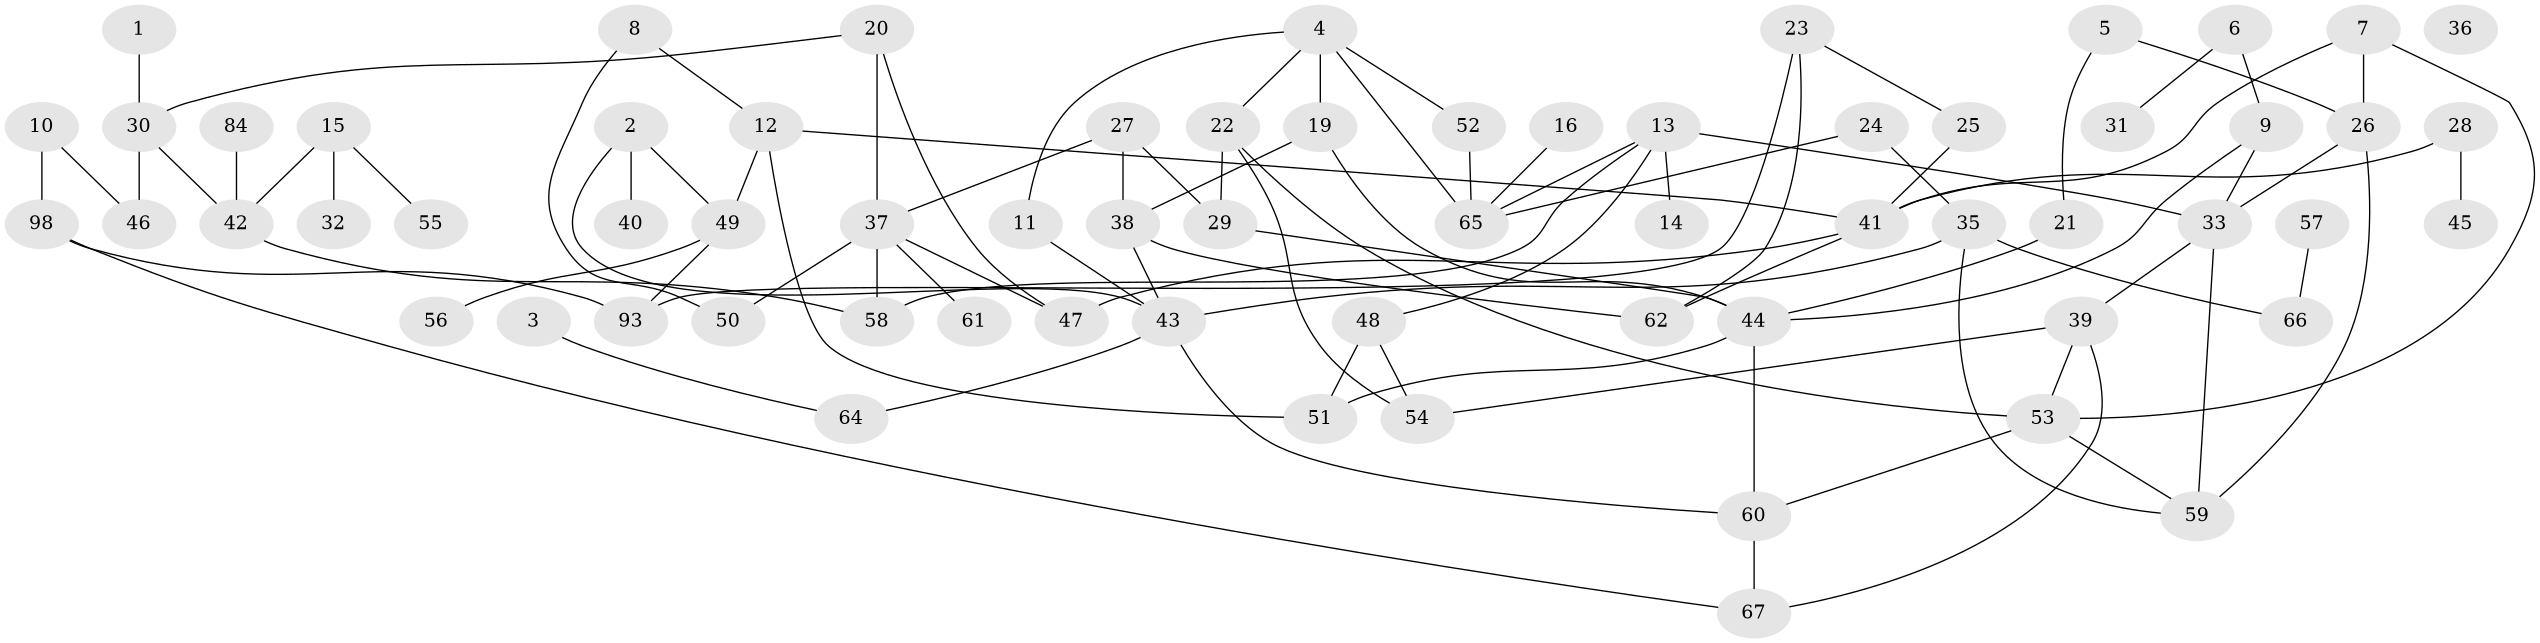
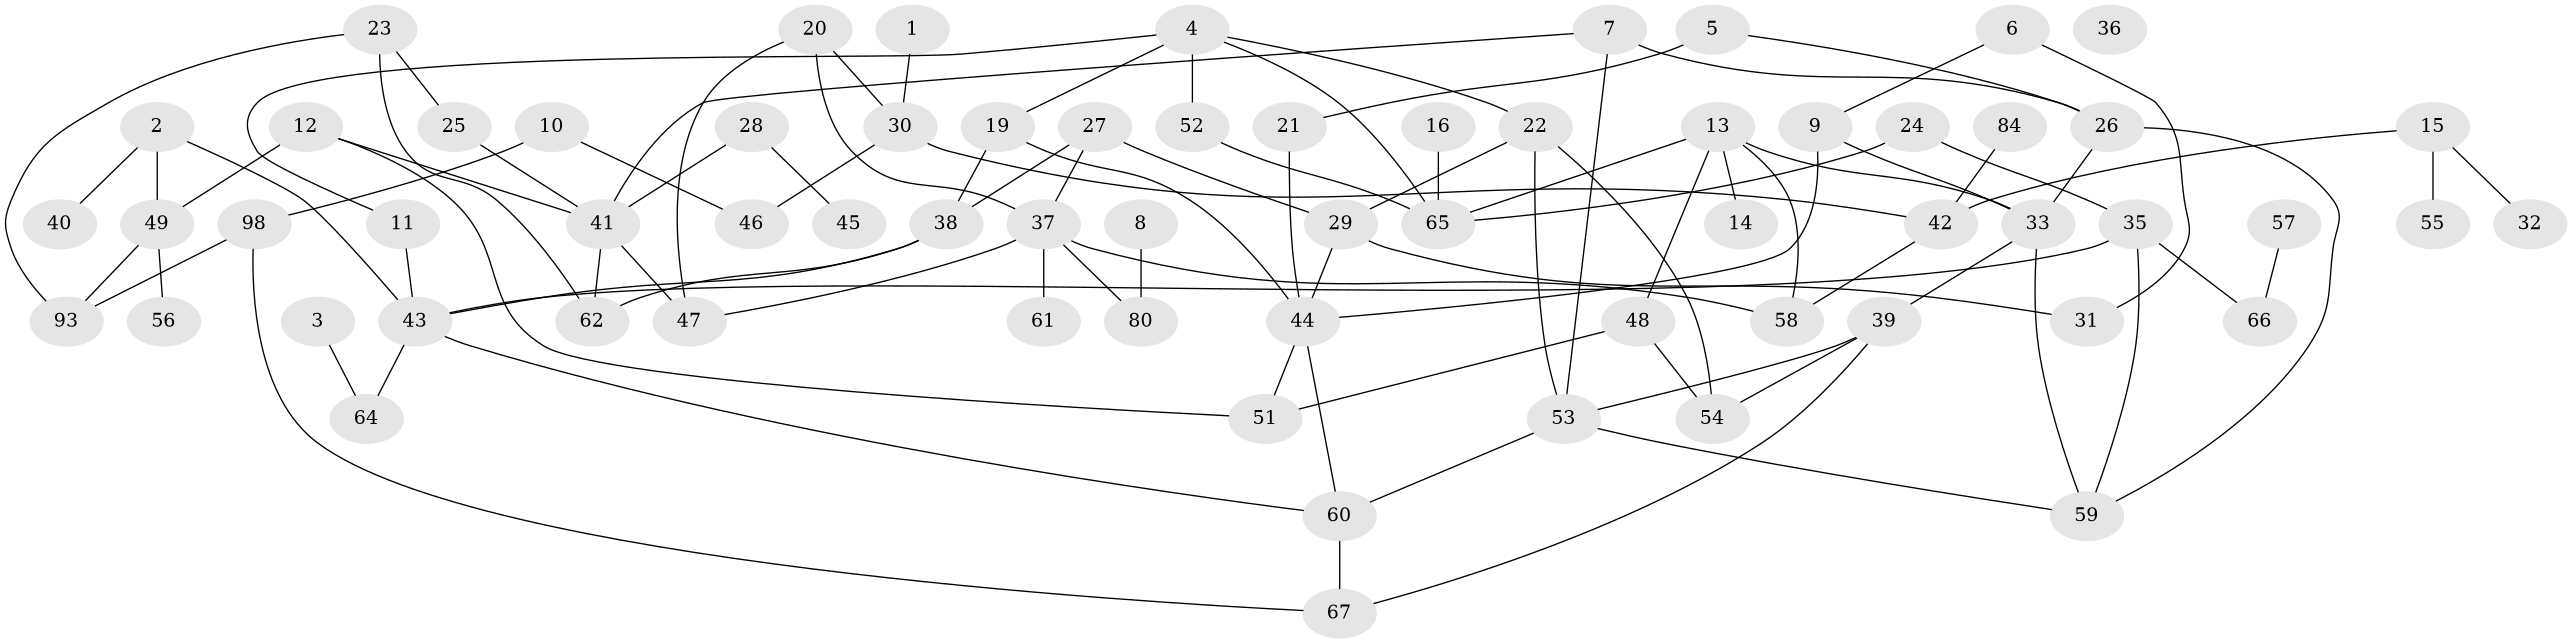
(701, 78) -> none
none -> (1864, 291)
(728, 322) -> (1141, 322)
